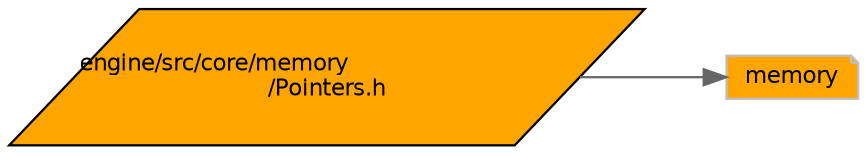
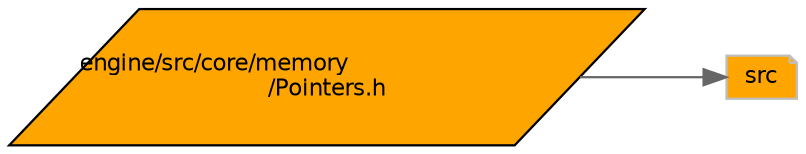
(792, 77) -> (762, 77)
